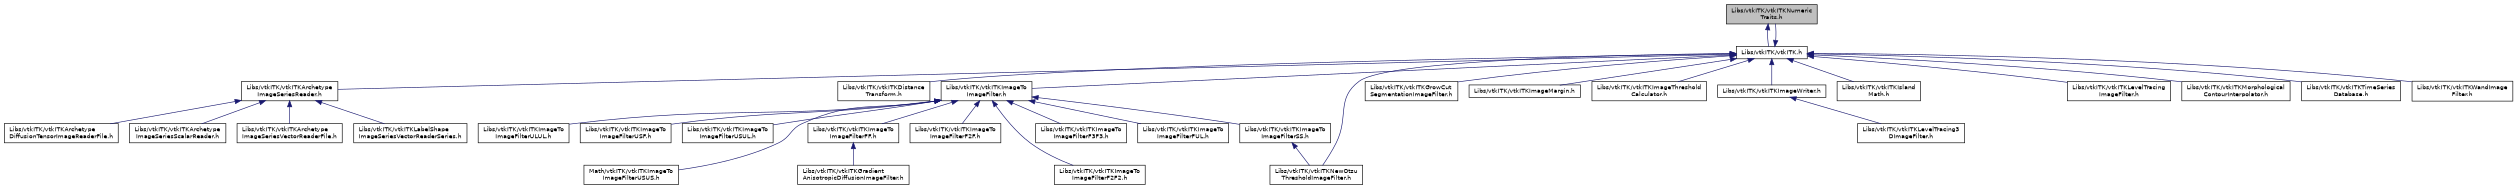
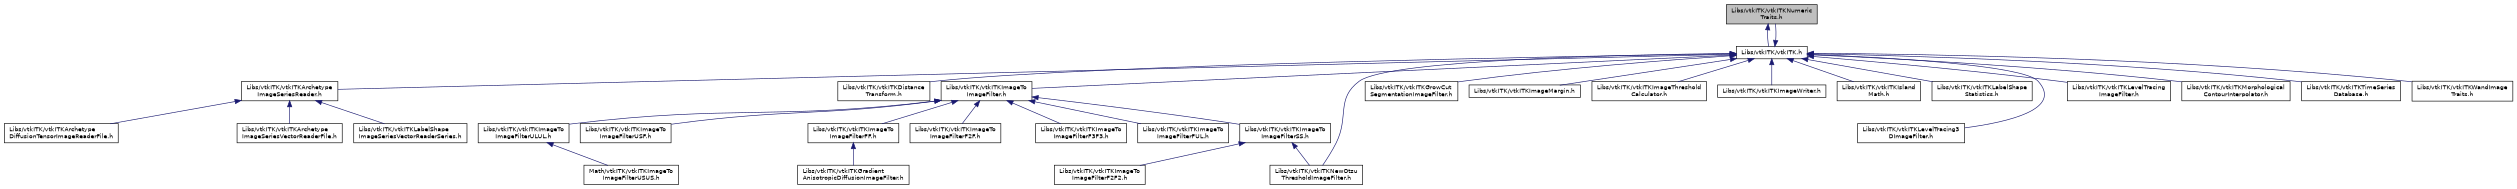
none -> (1982, 91)
(2462, 91) -> (2462, 91)
(1839, 111) -> (2004, 70)
(797, 127) -> (580, 155)
(178, 133) -> none
(728, 133) -> none
(1029, 142) -> (1189, 155)
